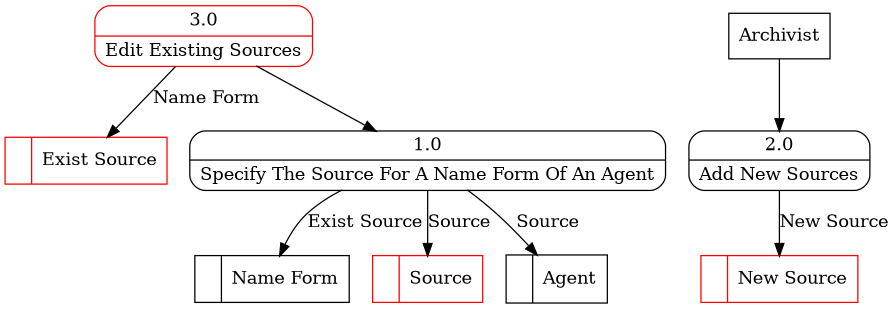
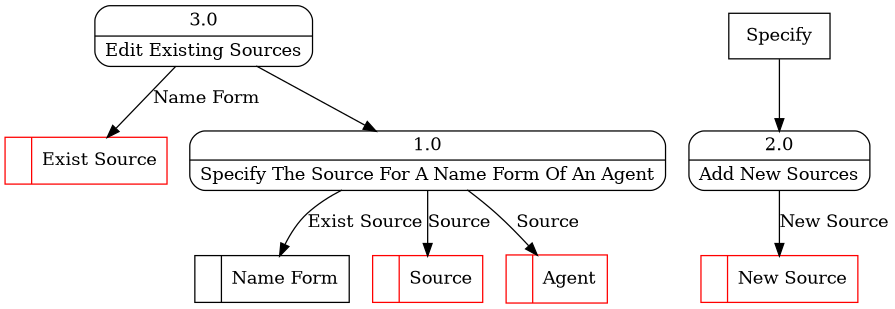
(204, 36) -> (204, 36)
(779, 36) -> (779, 36)
(557, 279) -> (557, 279)
